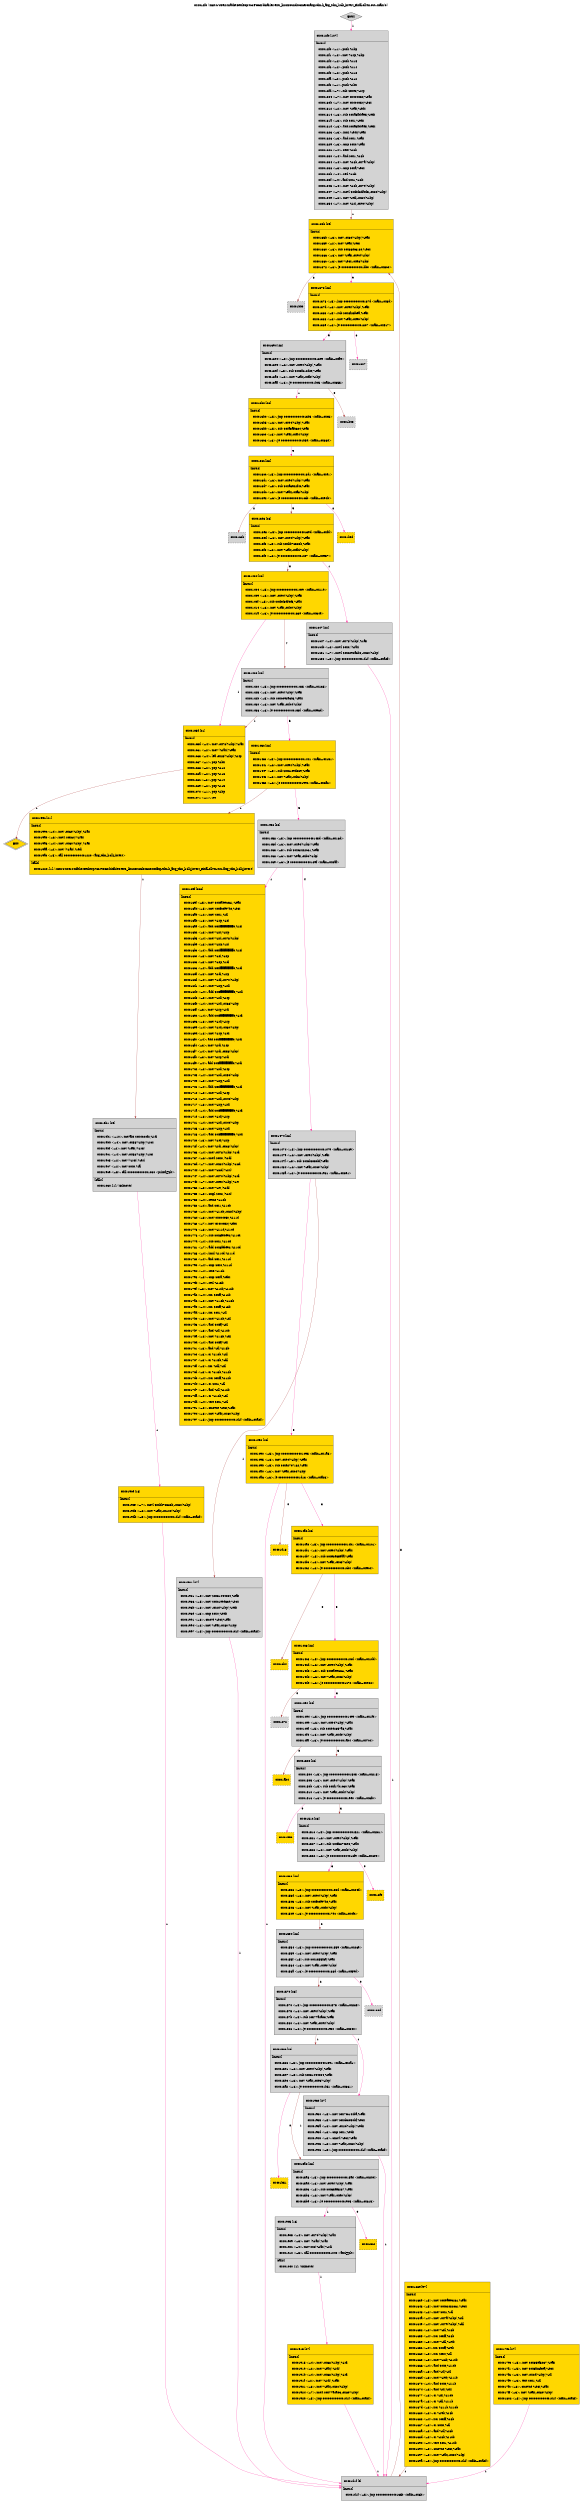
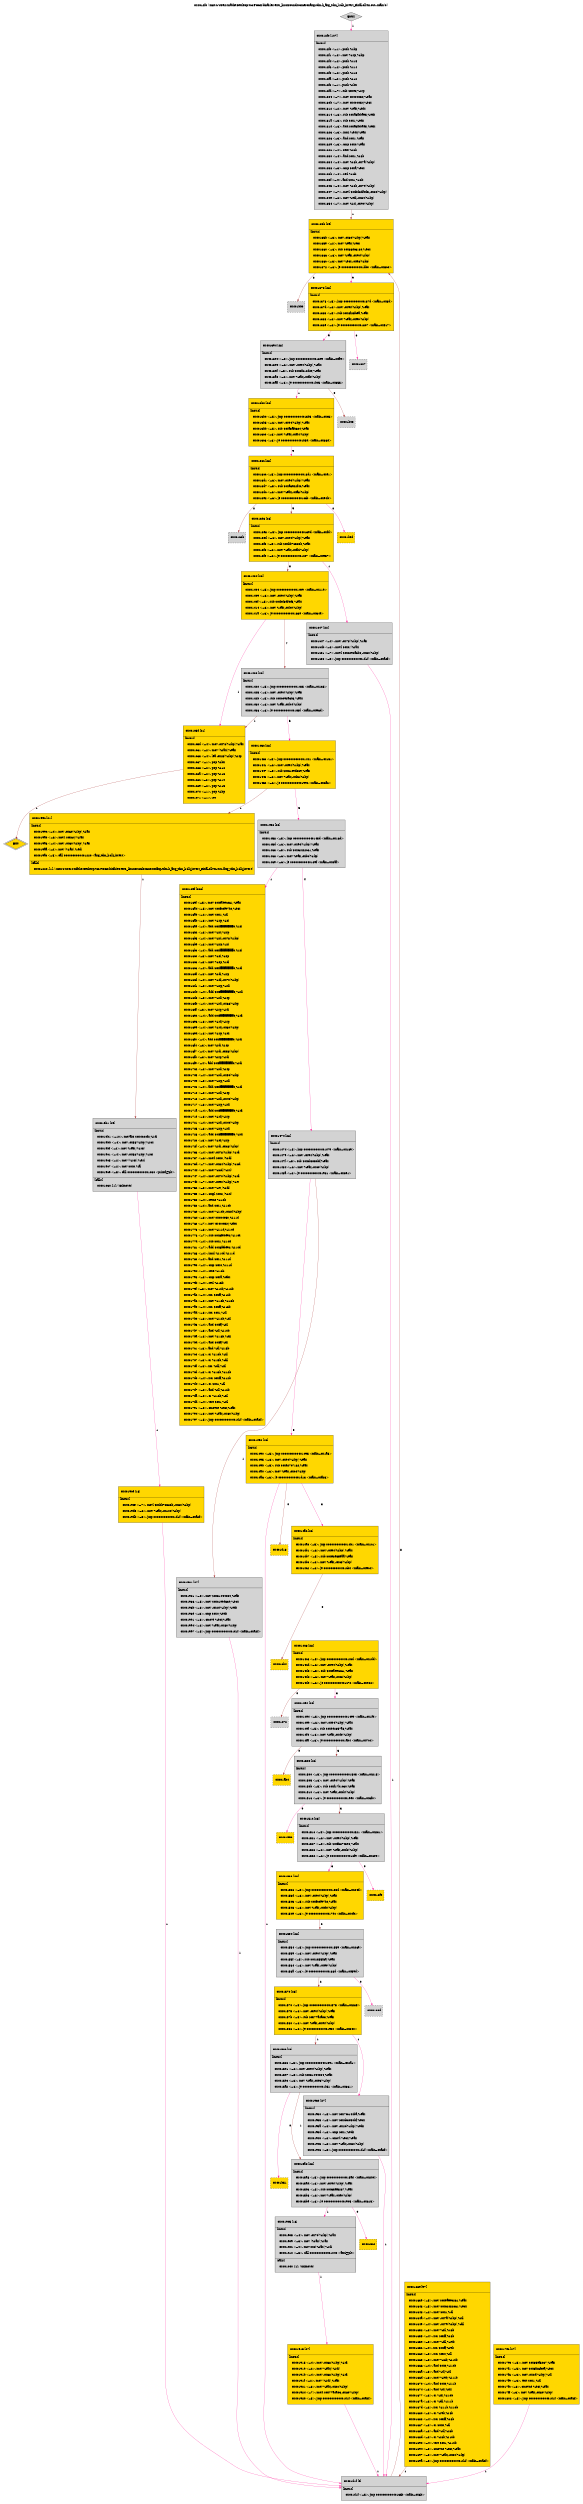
(335, 1606) -> none
(318, 2011) -> (318, 2011)
